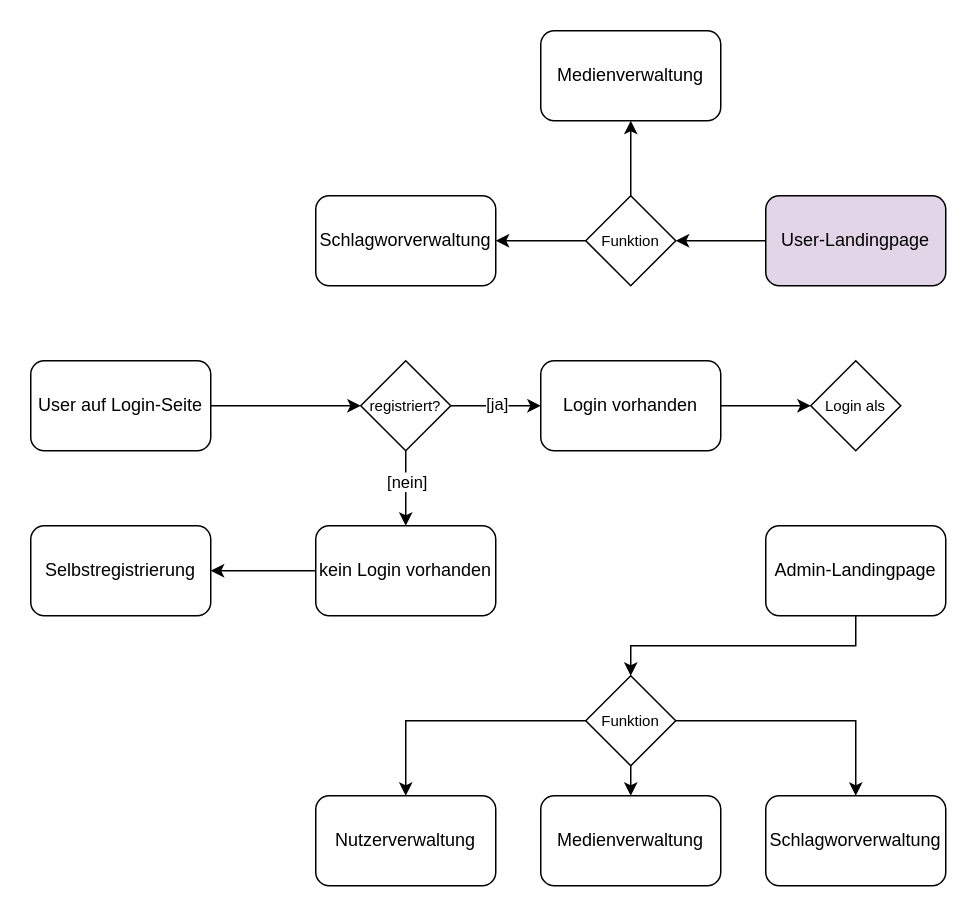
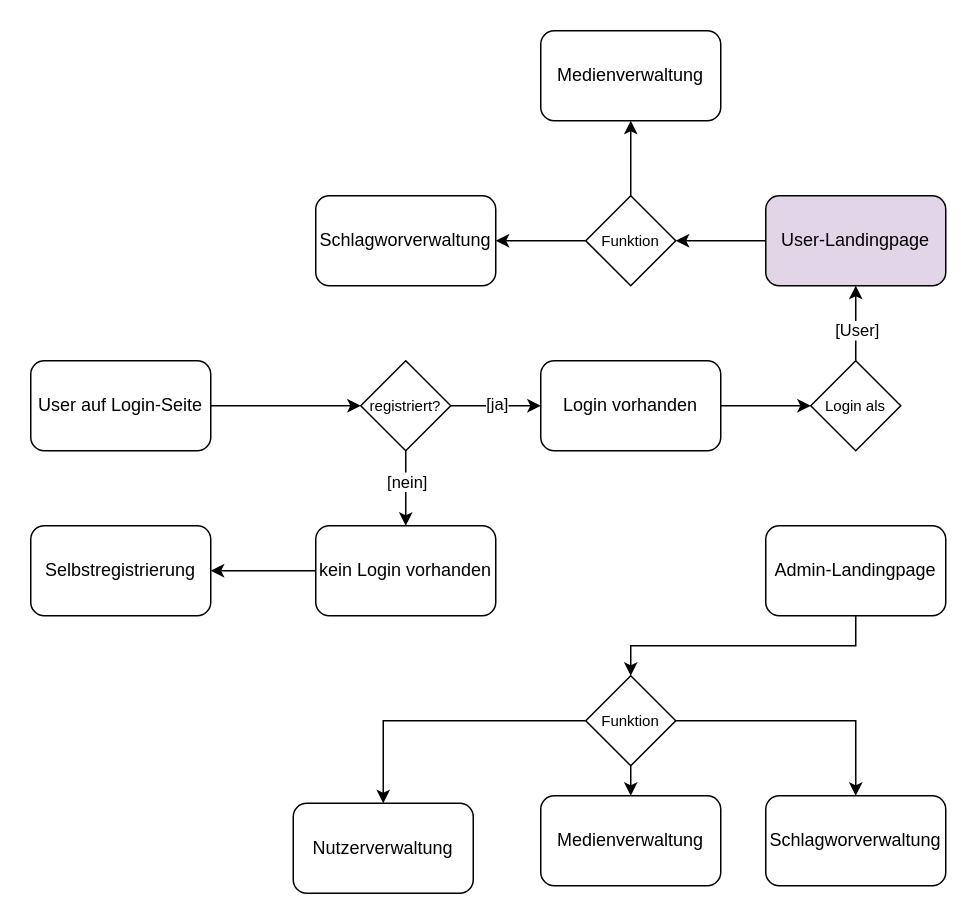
none -> (856, 329)
(406, 841) -> (383, 848)
